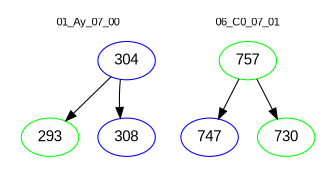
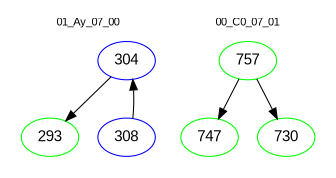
(248, 23) -> (248, 23)
(119, 93) -> (134, 104)
(210, 137) -> (210, 137)
